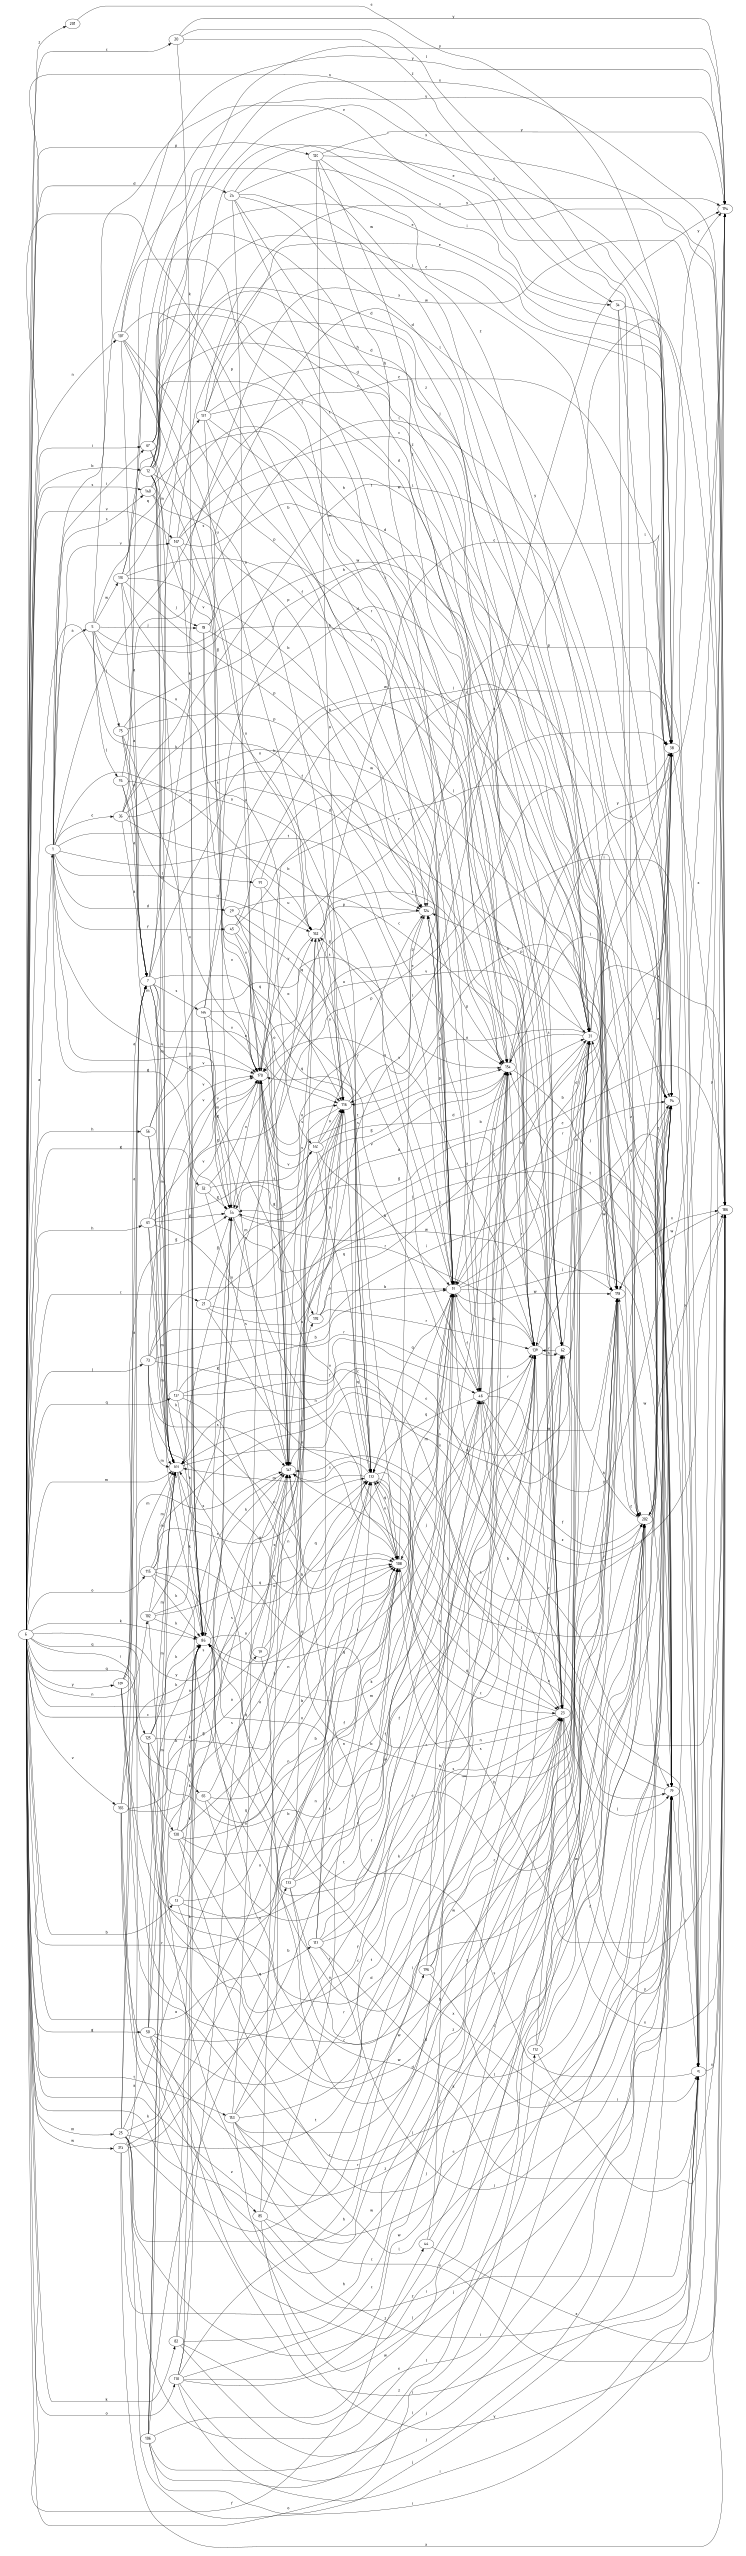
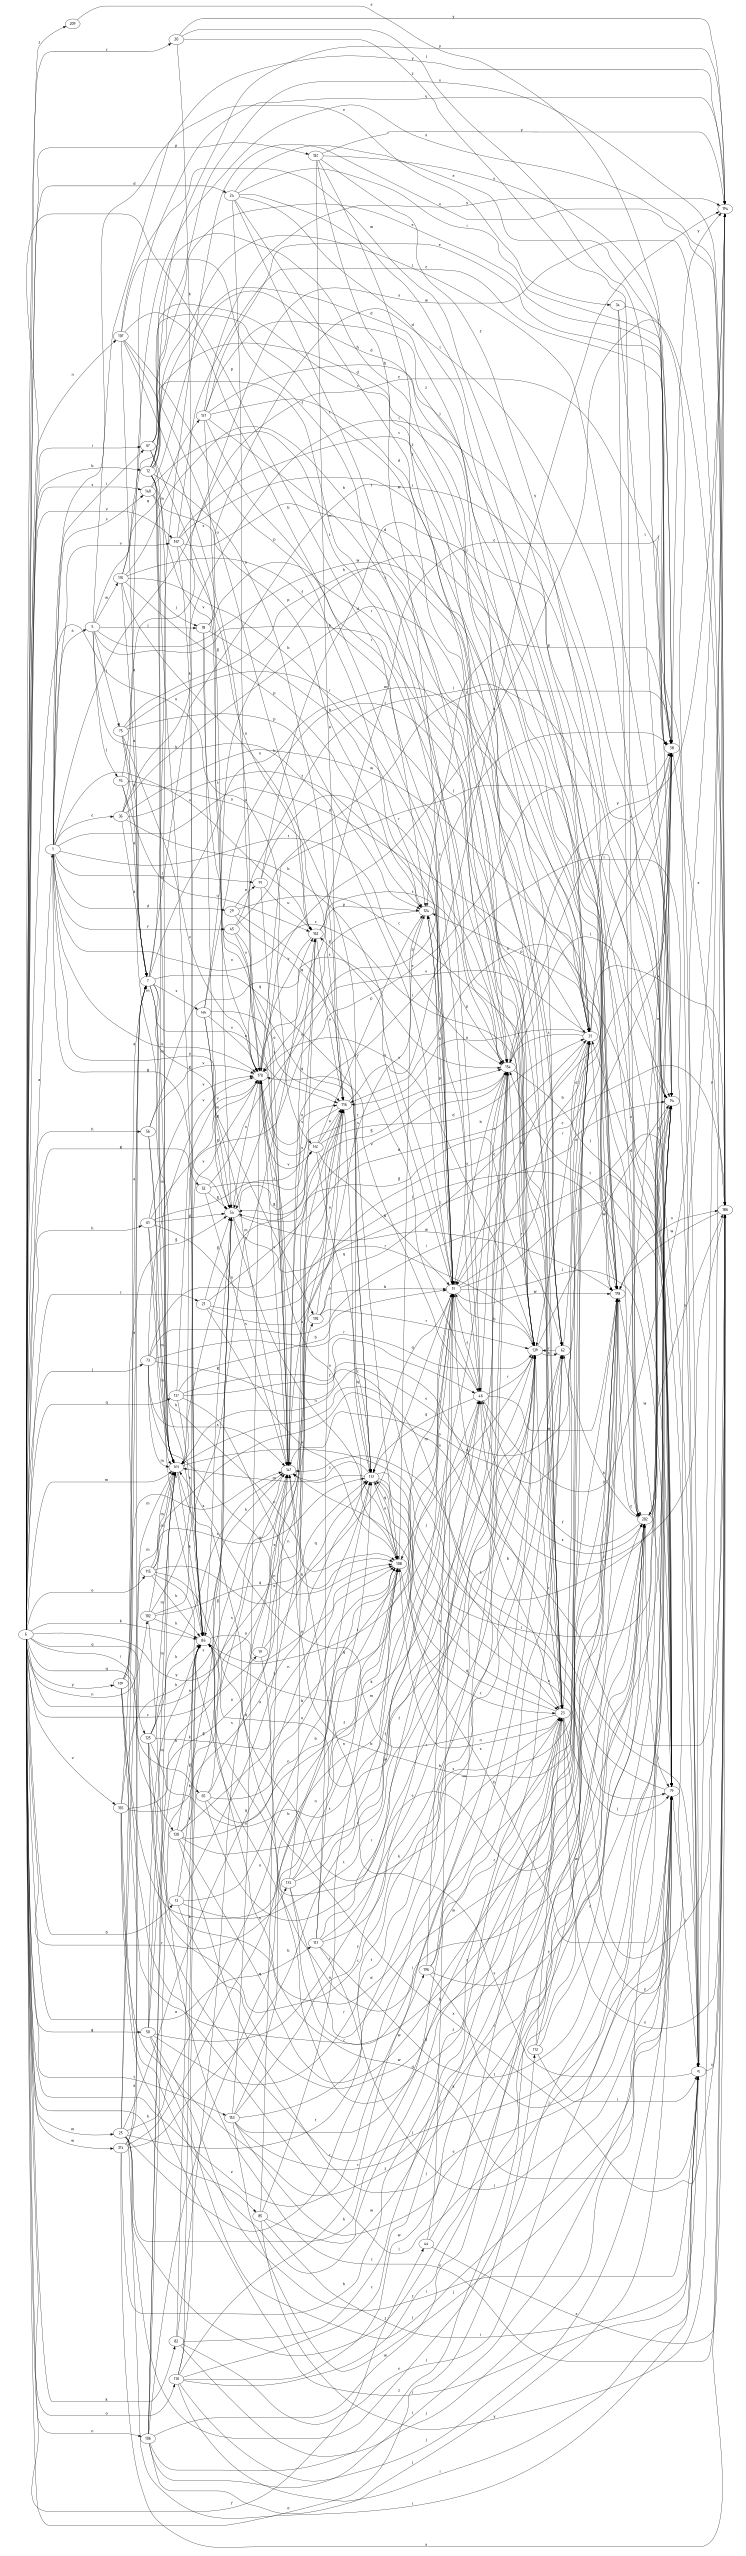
(73, 24) -> (73, 24)
(33, 83) -> (30, 2083)
none -> (603, 868)
none -> (463, 886)
(288, 1006) -> (243, 897)
none -> (460, 1022)
(358, 1204) -> (295, 1203)
none -> (655, 1566)
none -> (220, 1593)
none -> (137, 1805)
